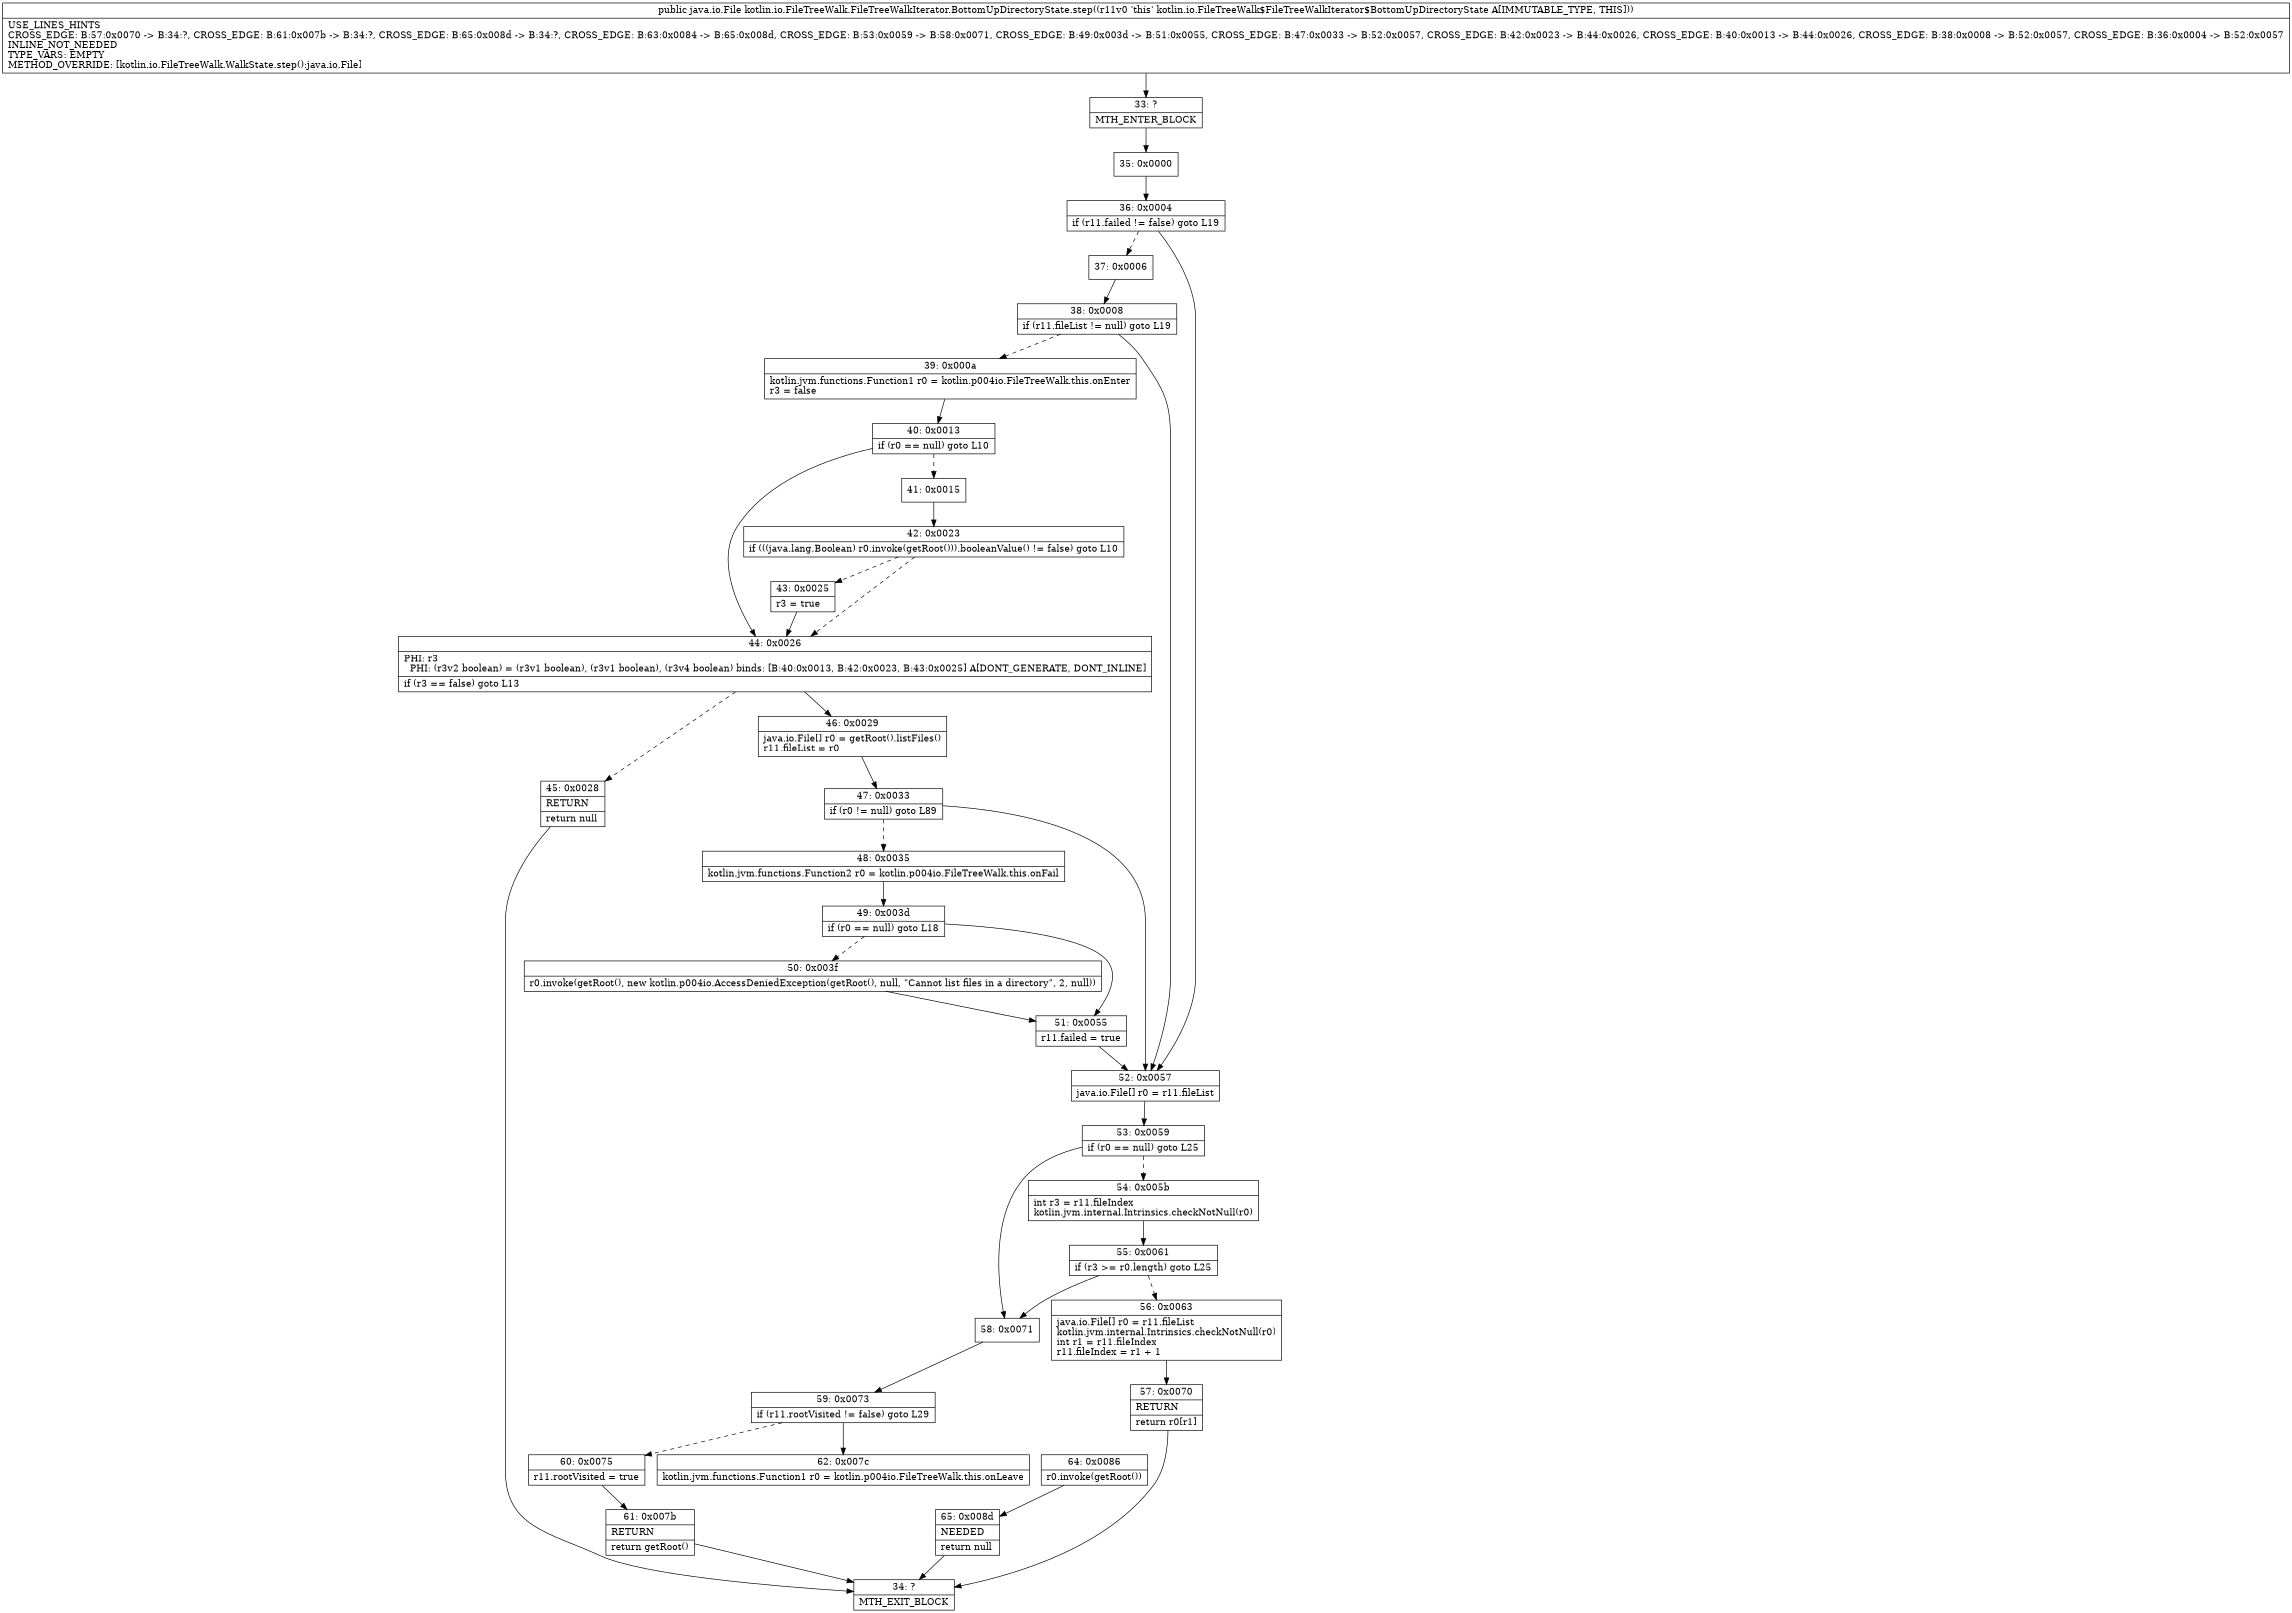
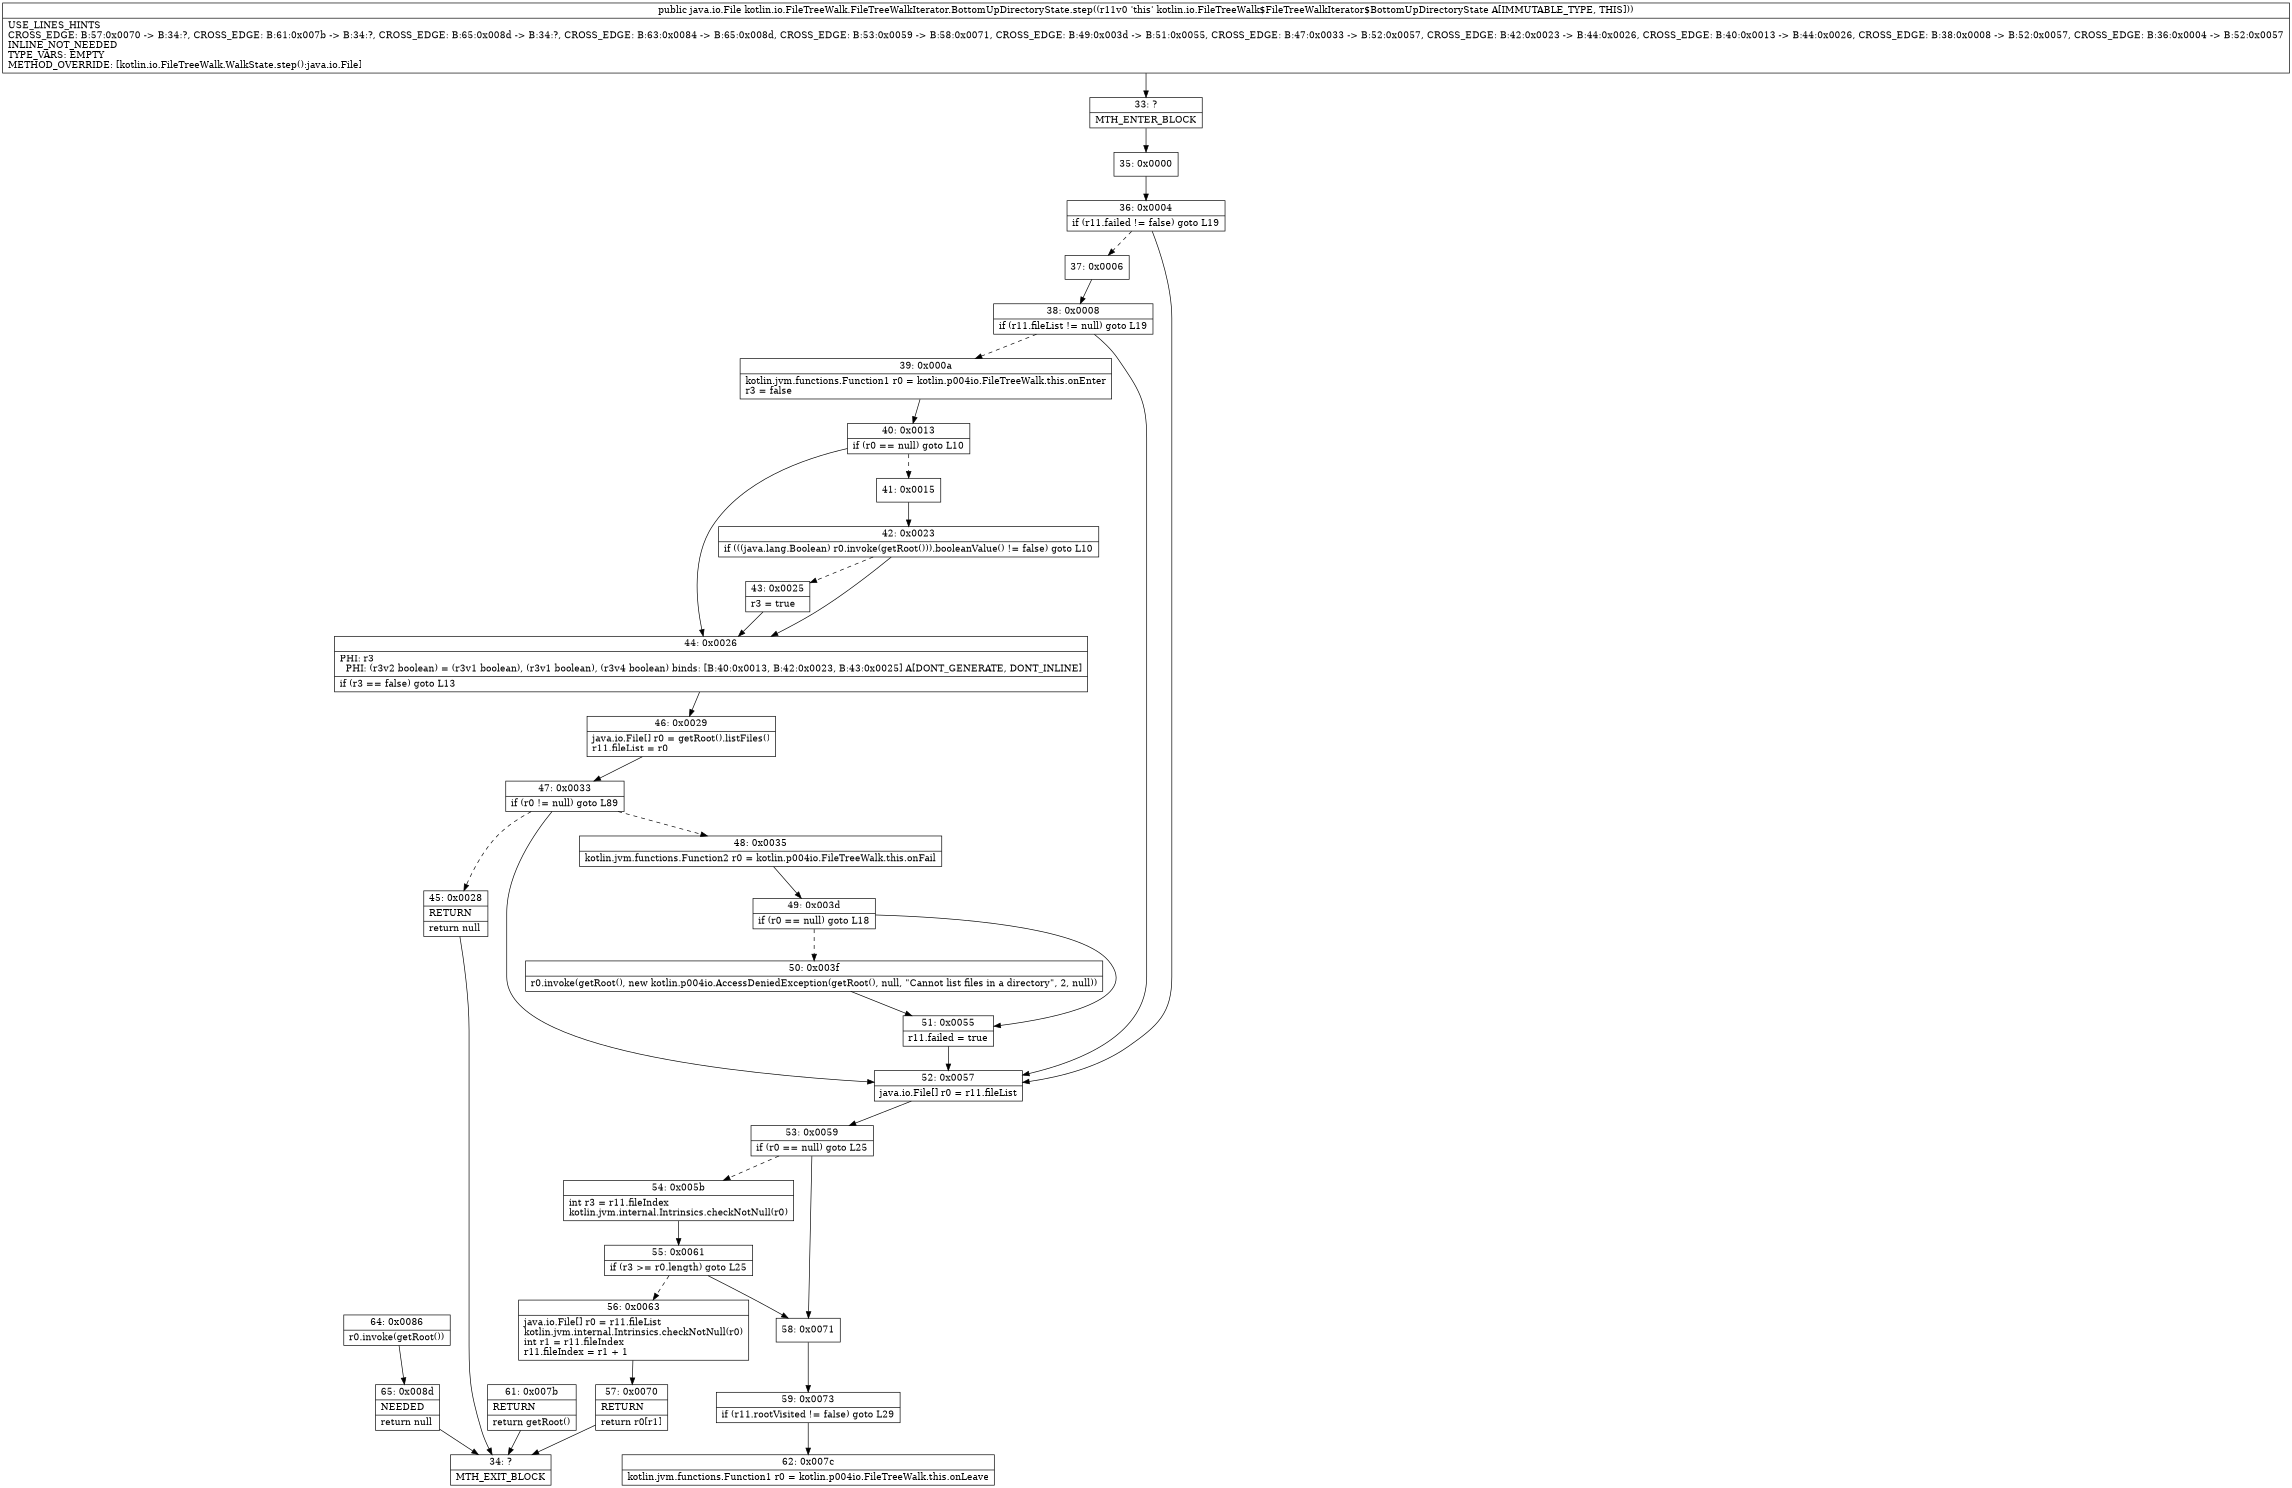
(866, 595) -> (836, 599)
(673, 735) -> (492, 842)
(587, 1470) -> none
